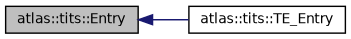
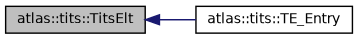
(72, 20) -> (75, 20)
